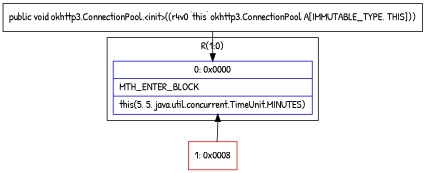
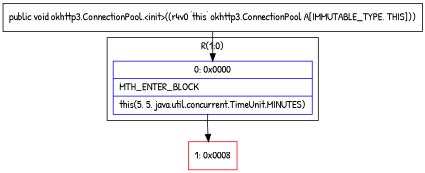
(218, 132) -> (208, 125)
